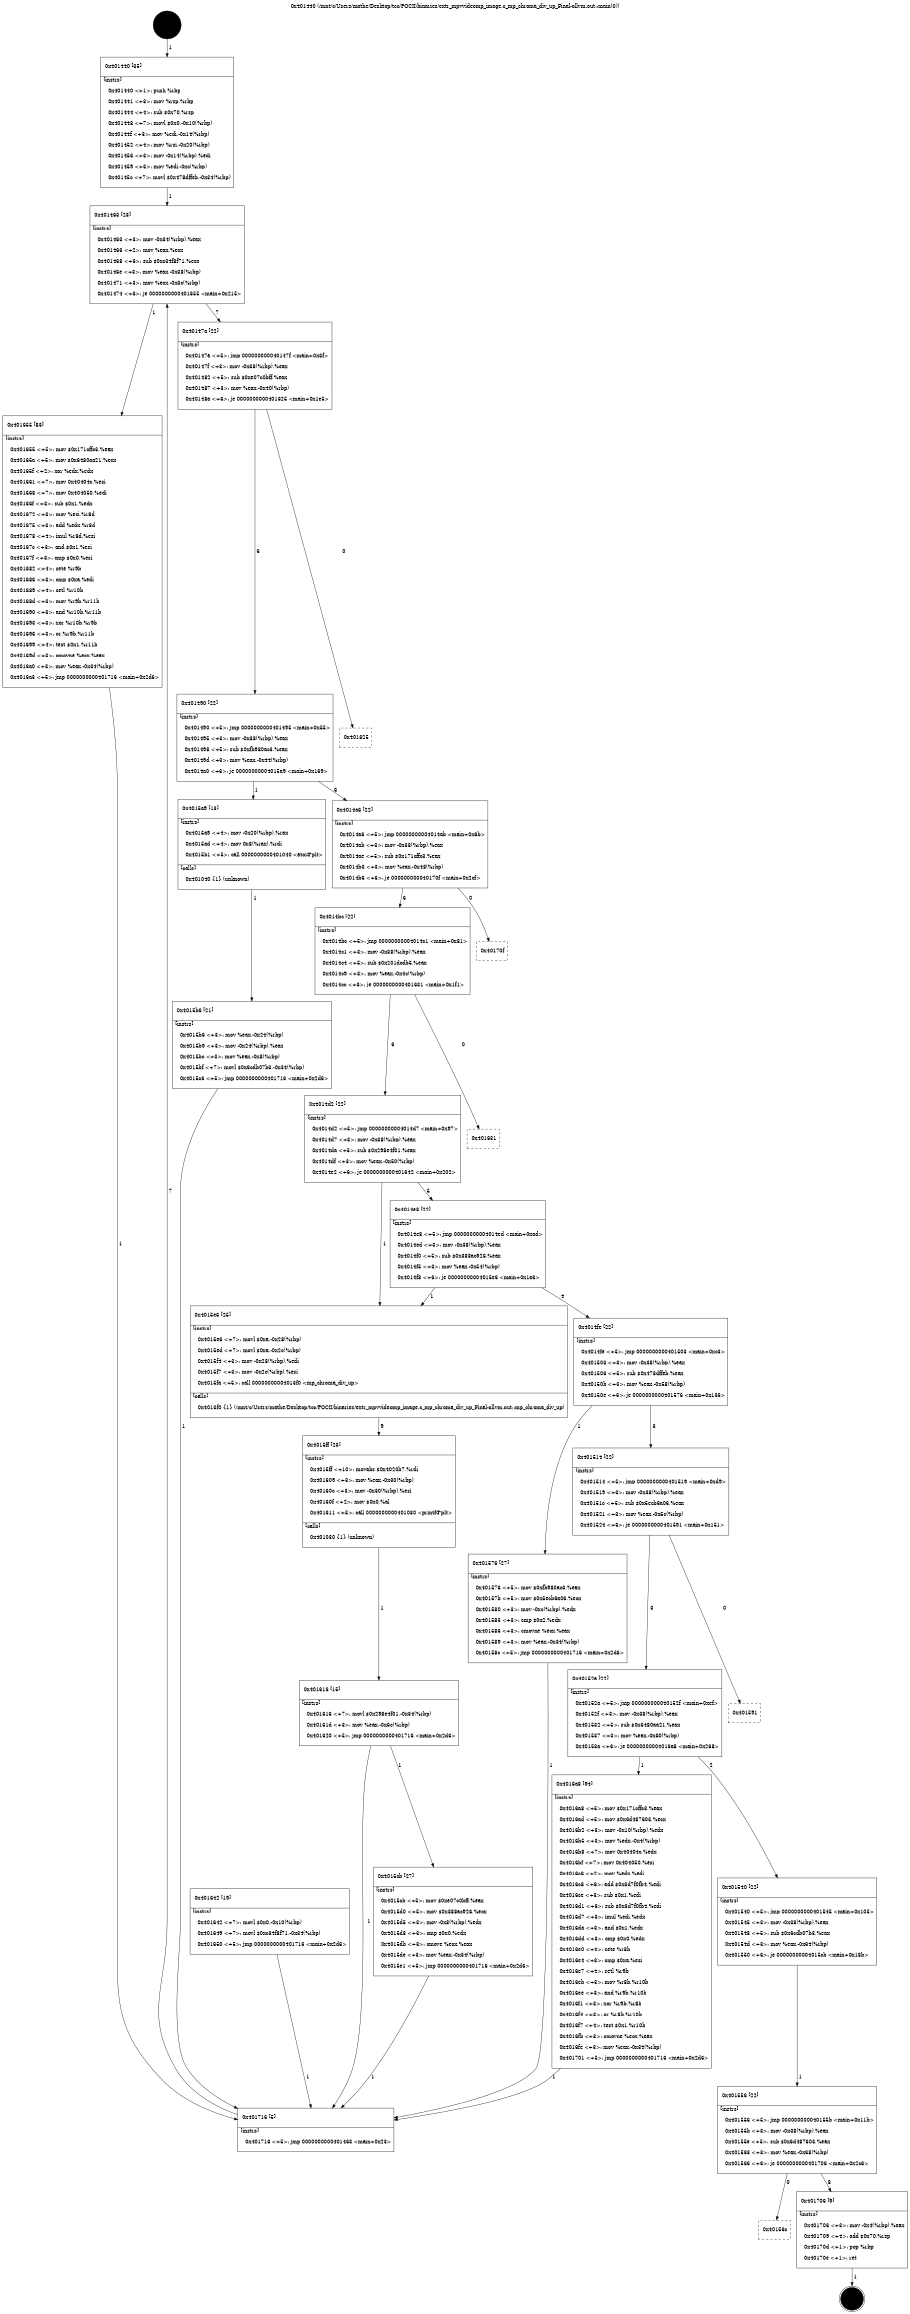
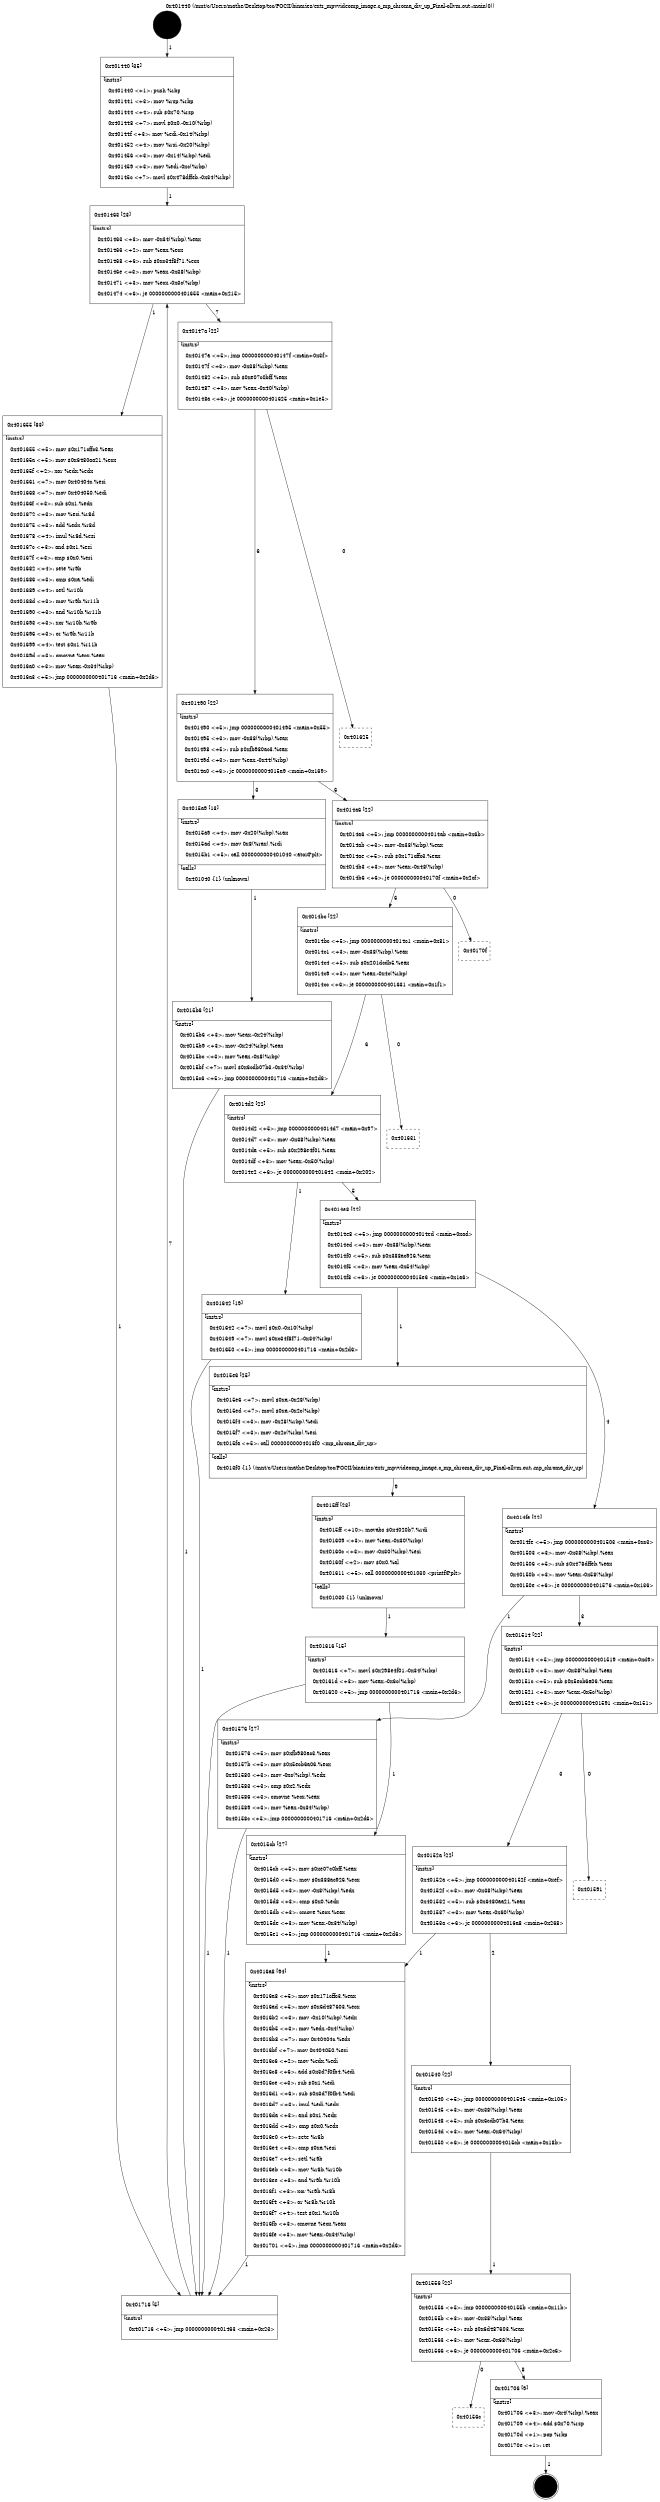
(256, 790) -> (256, 790)
(381, 1242) -> (292, 1237)
(391, 2044) -> (326, 1952)
